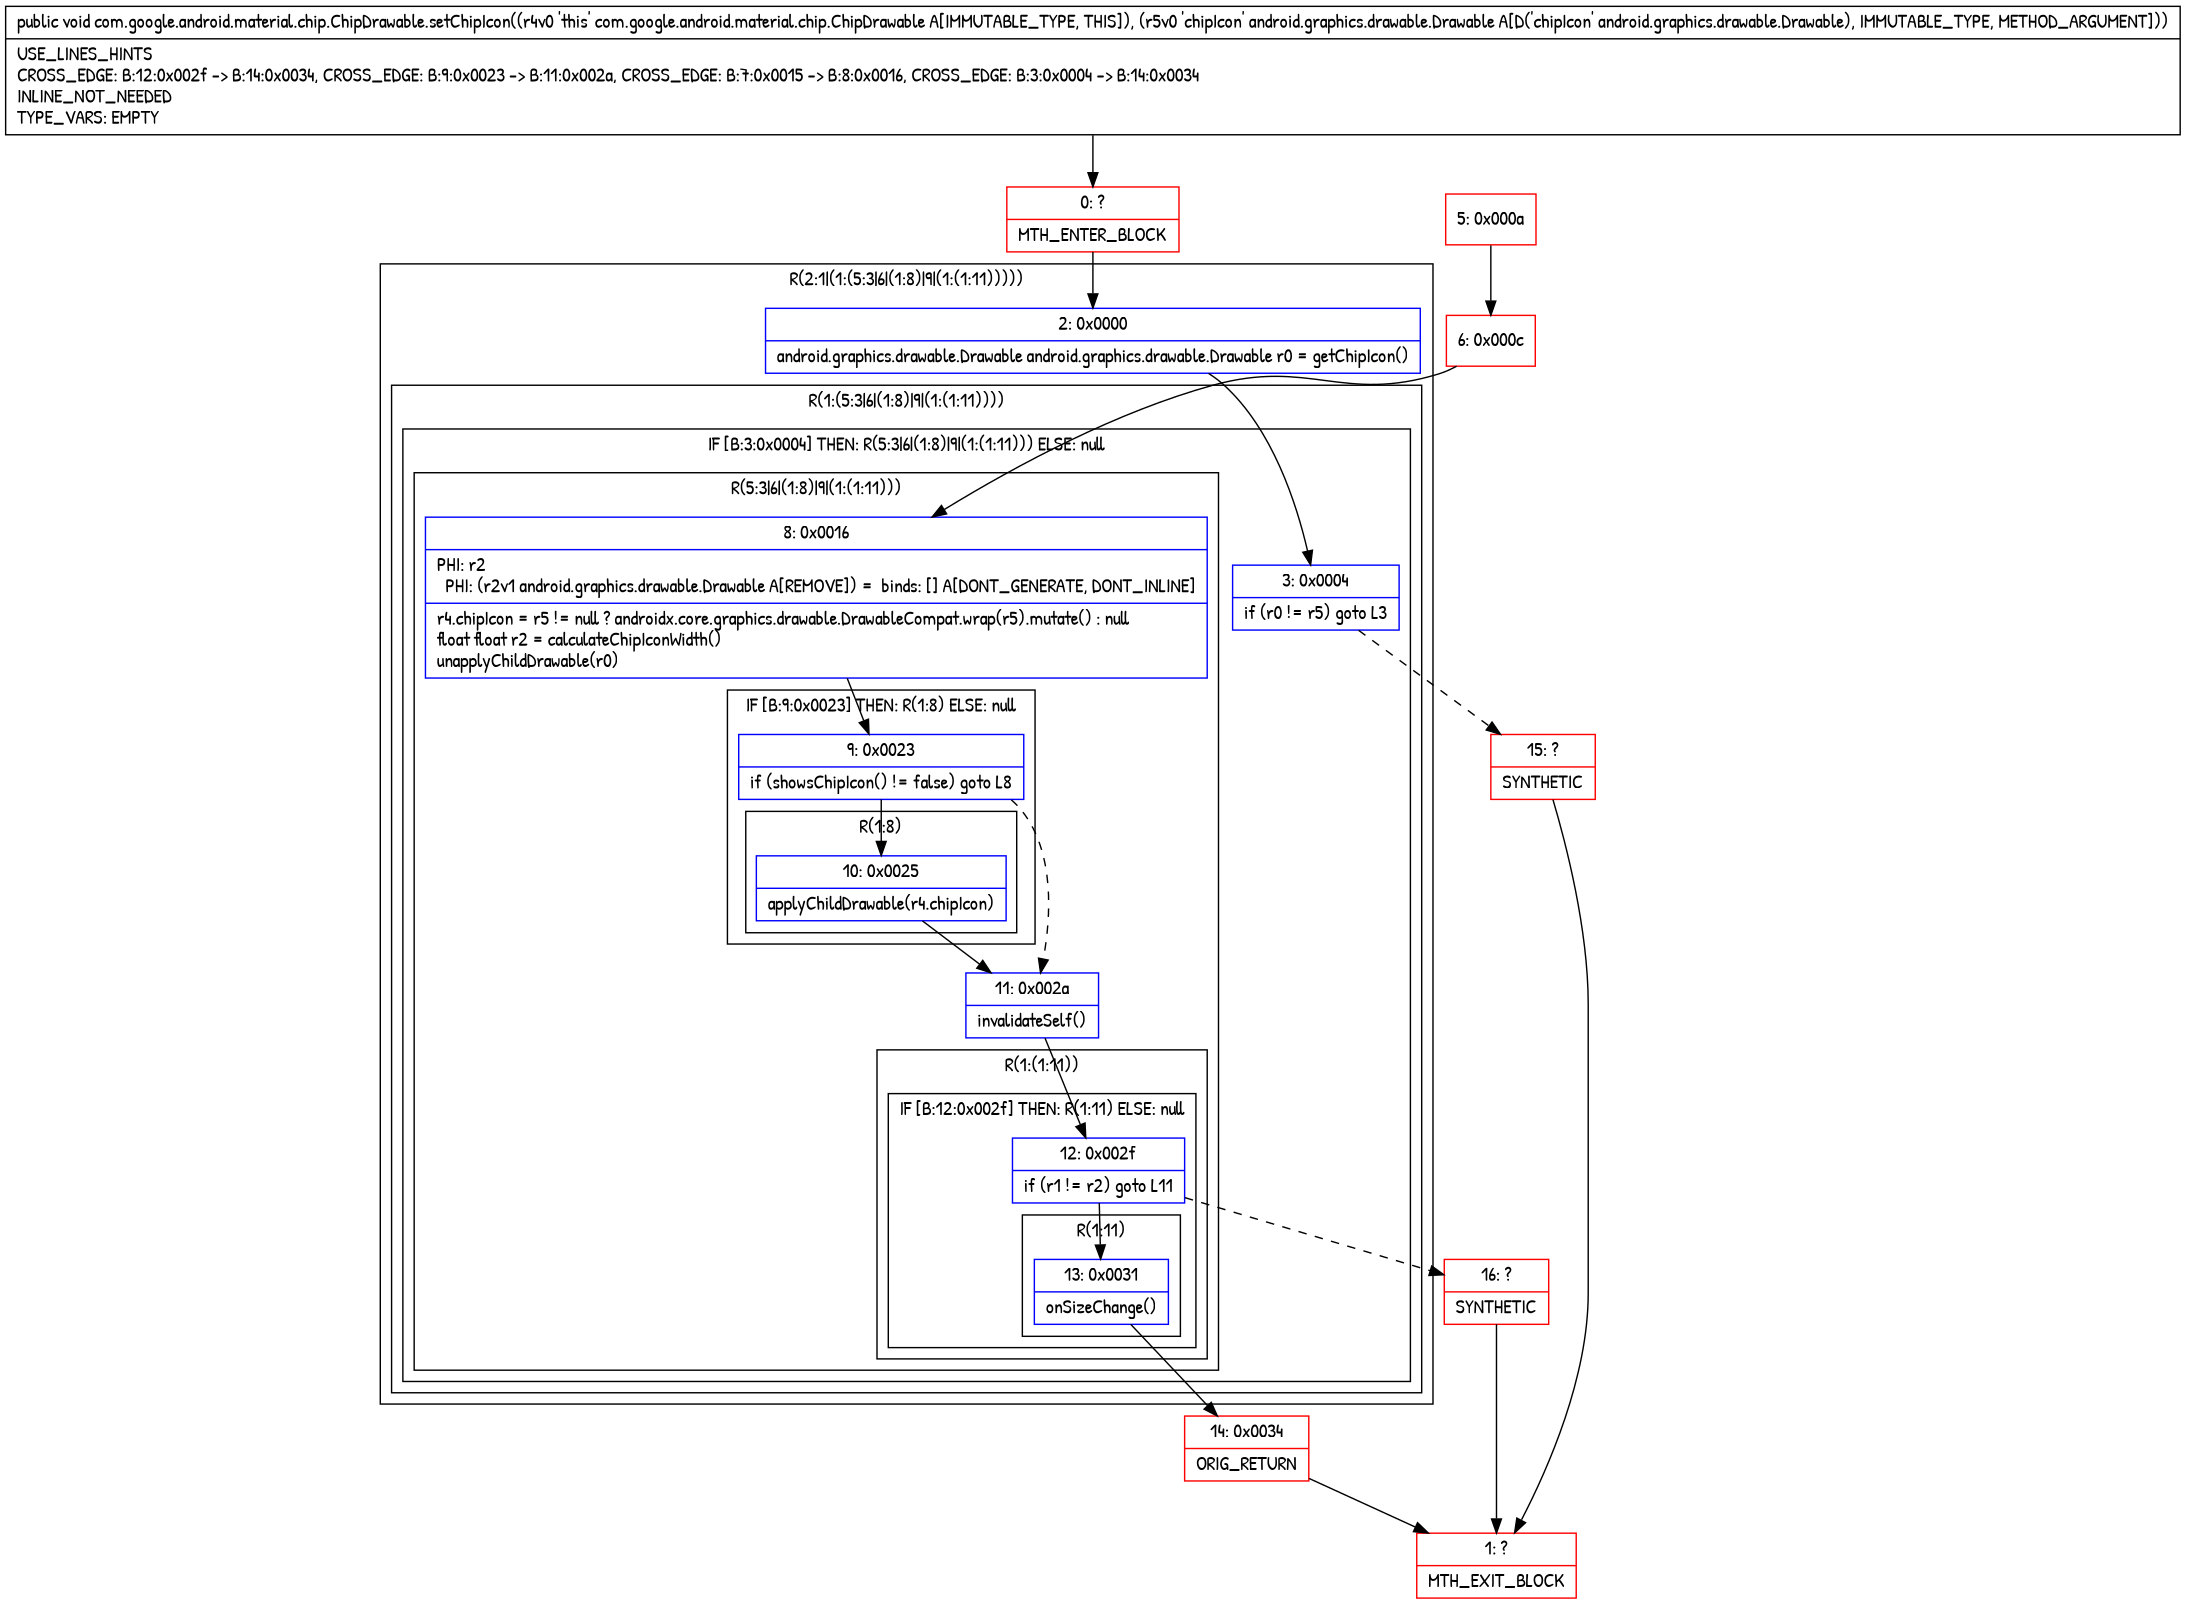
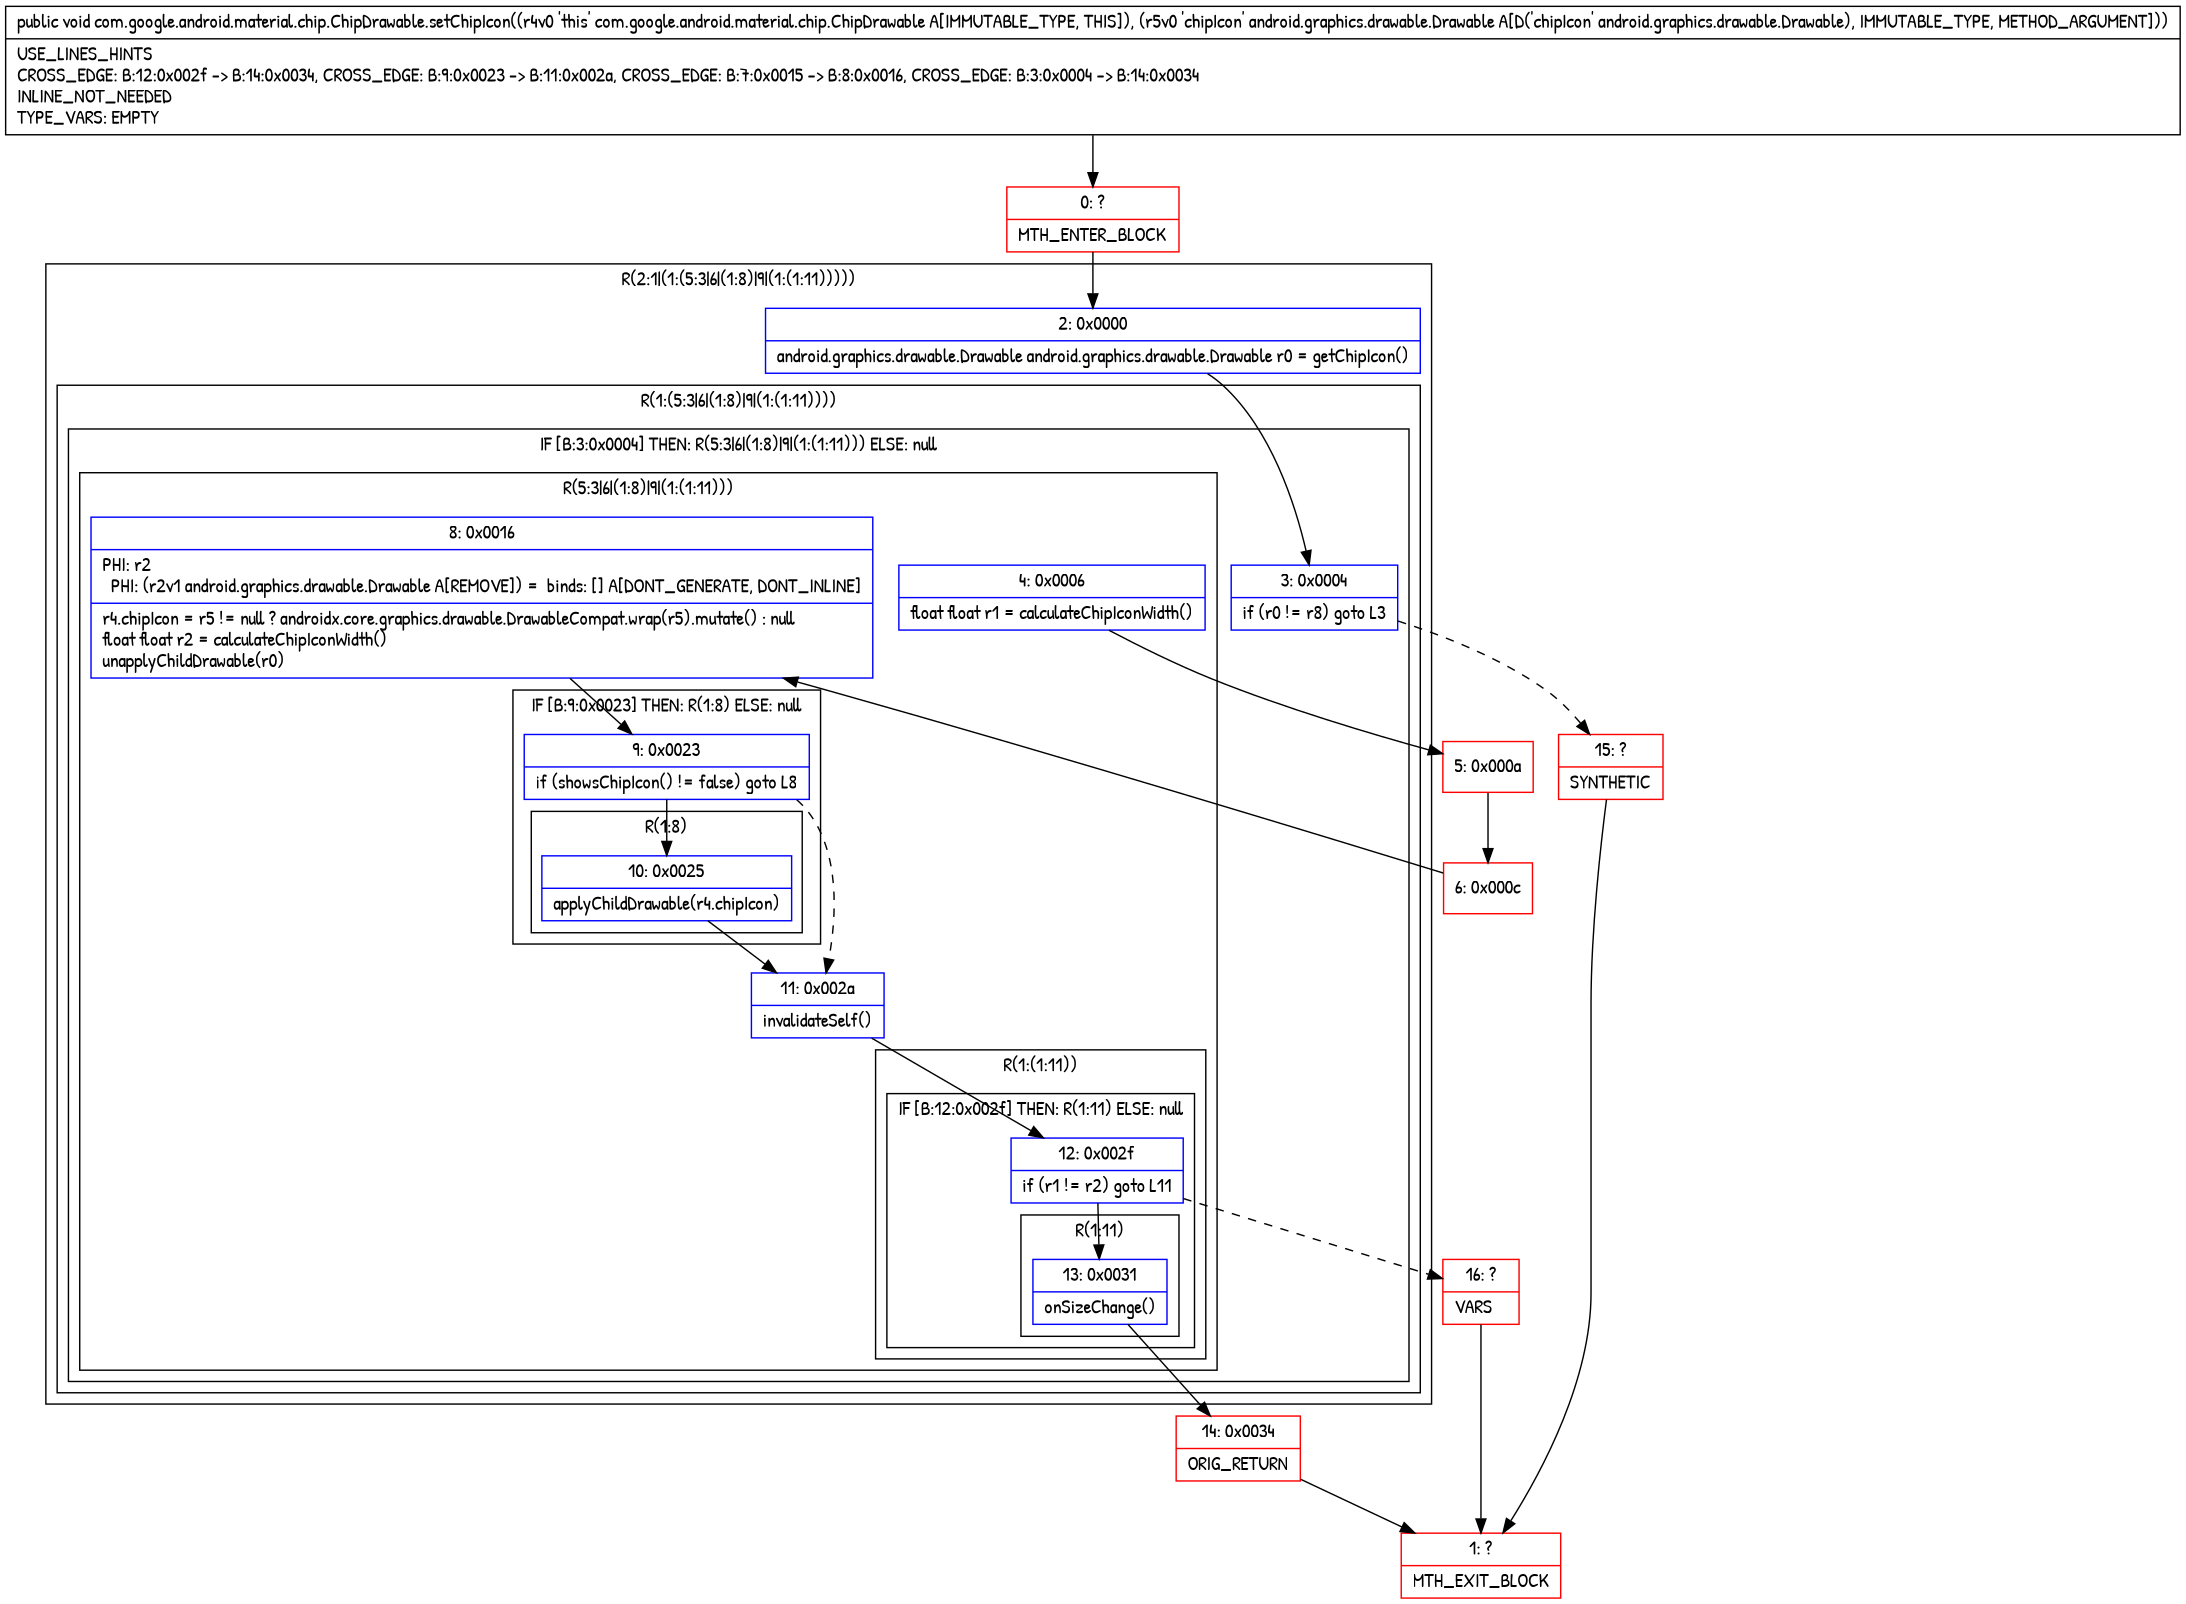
none -> (1052, 598)
(1316, 613) -> (1314, 613)
(1496, 1307) -> (1474, 1307)
